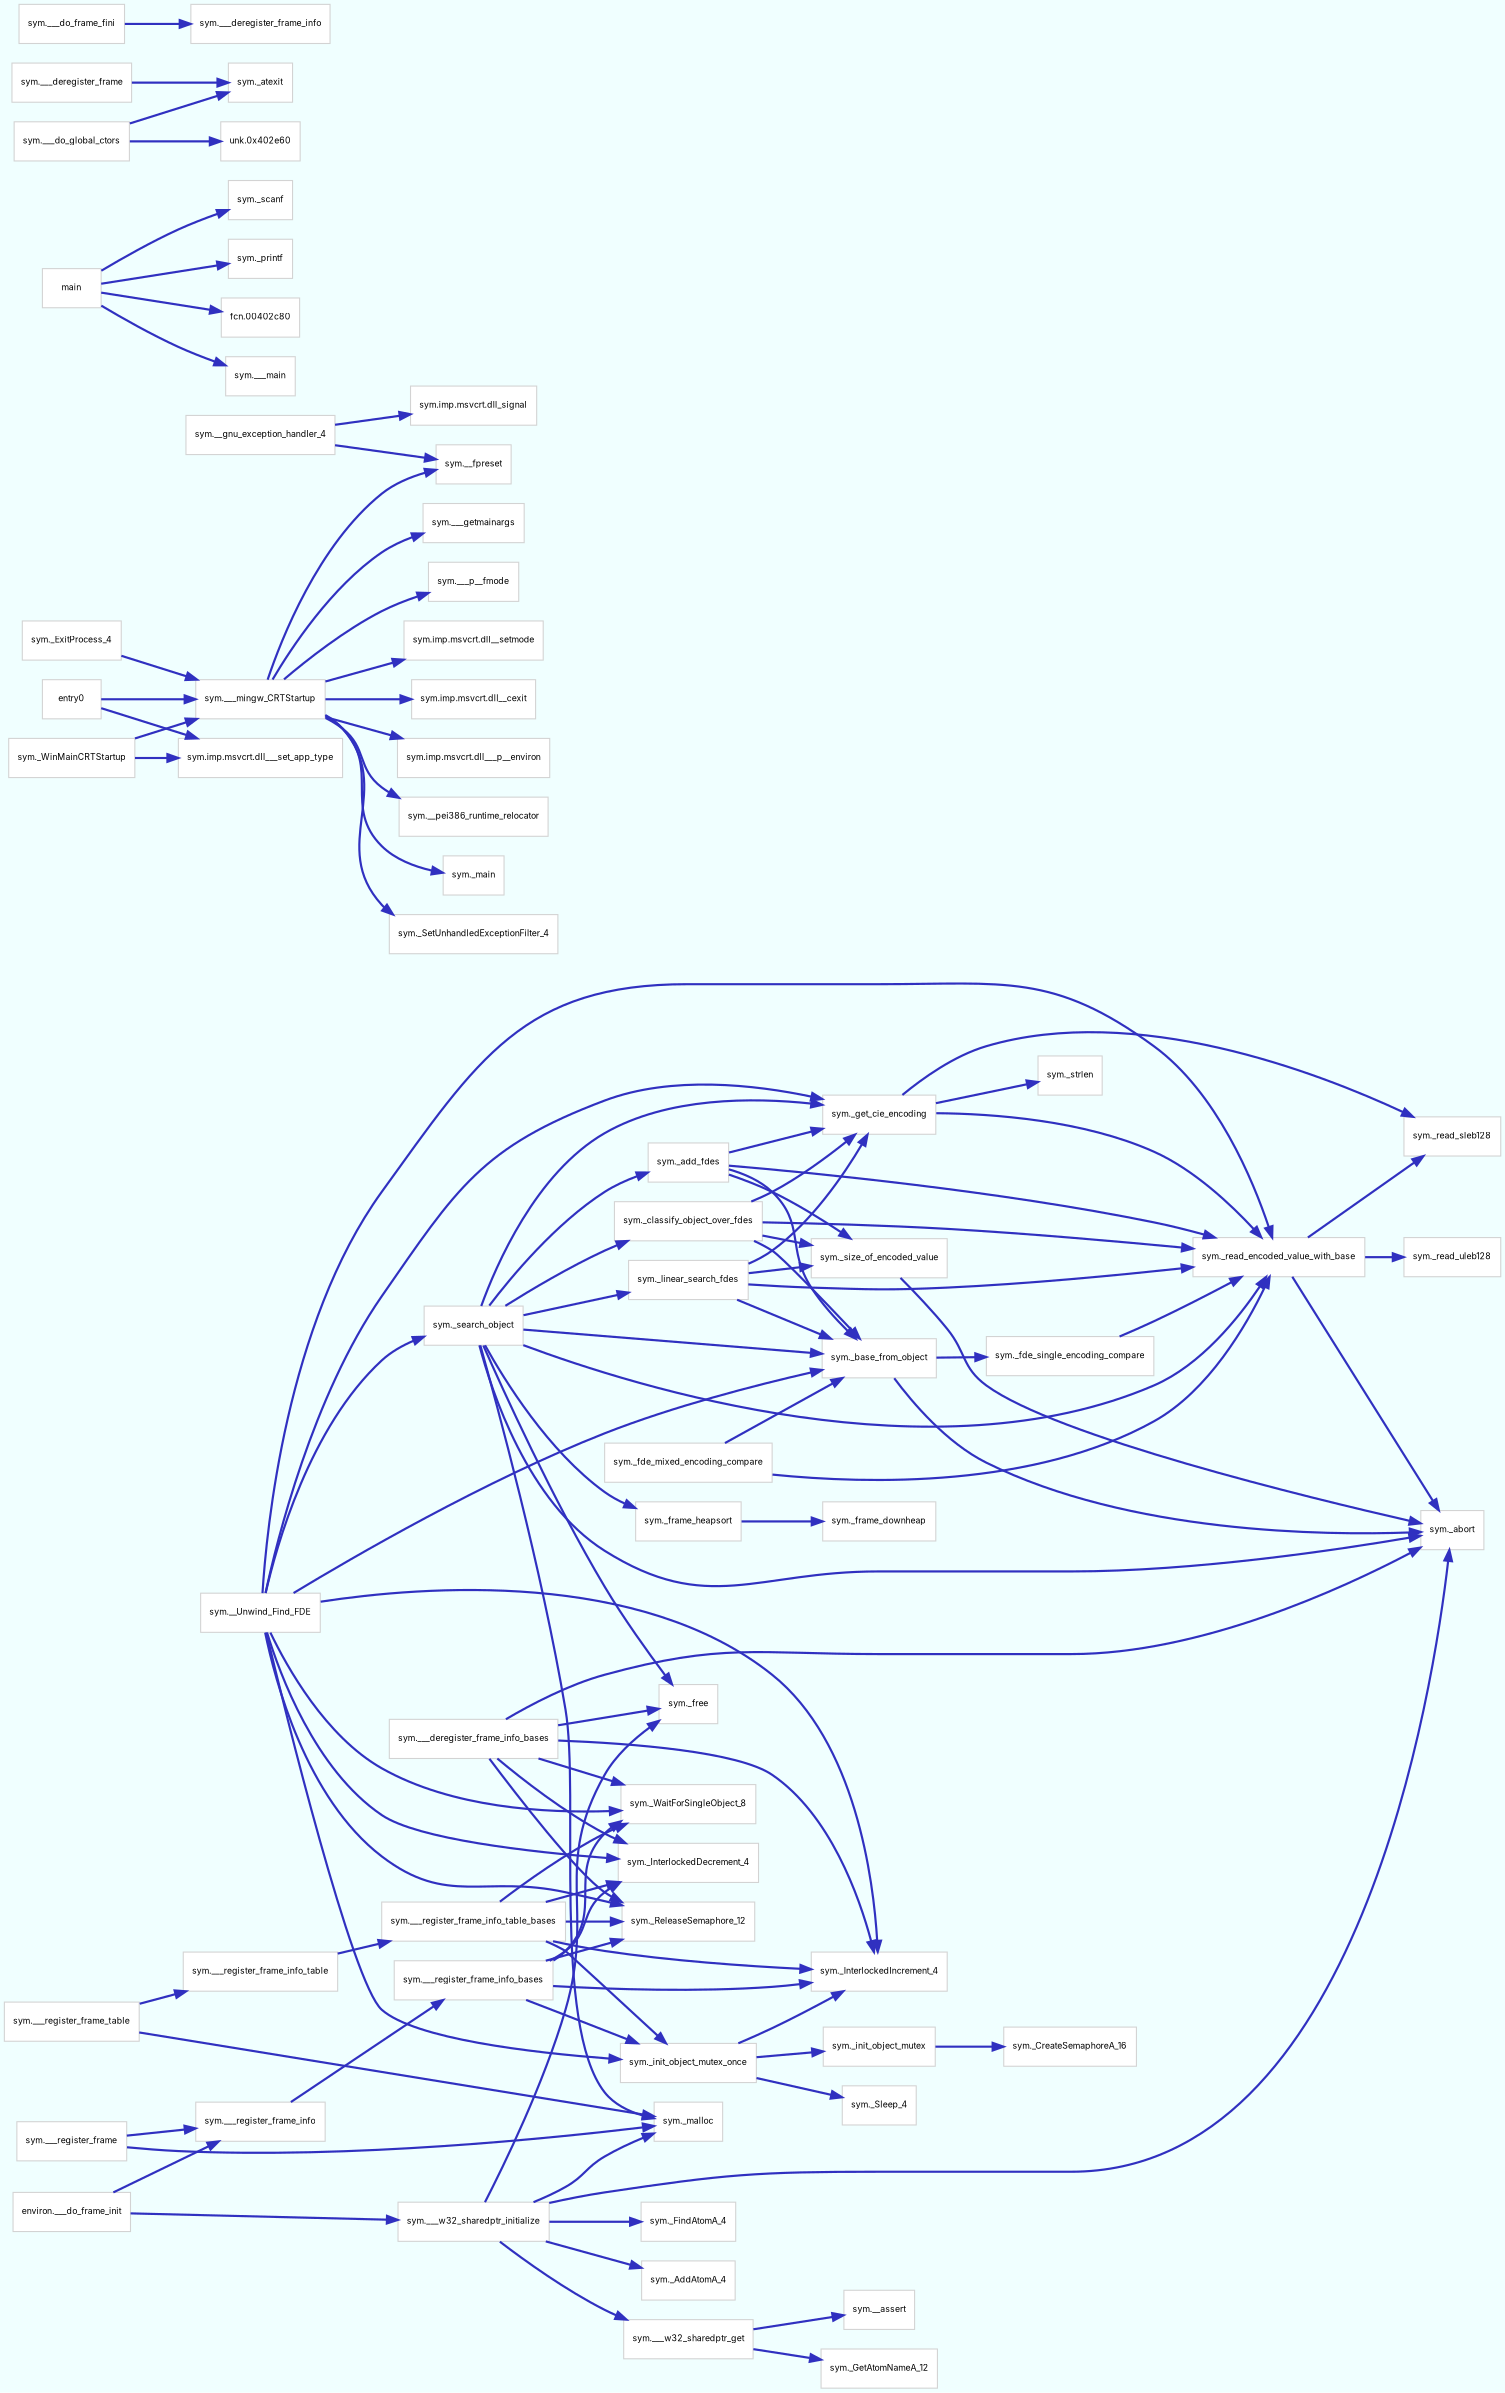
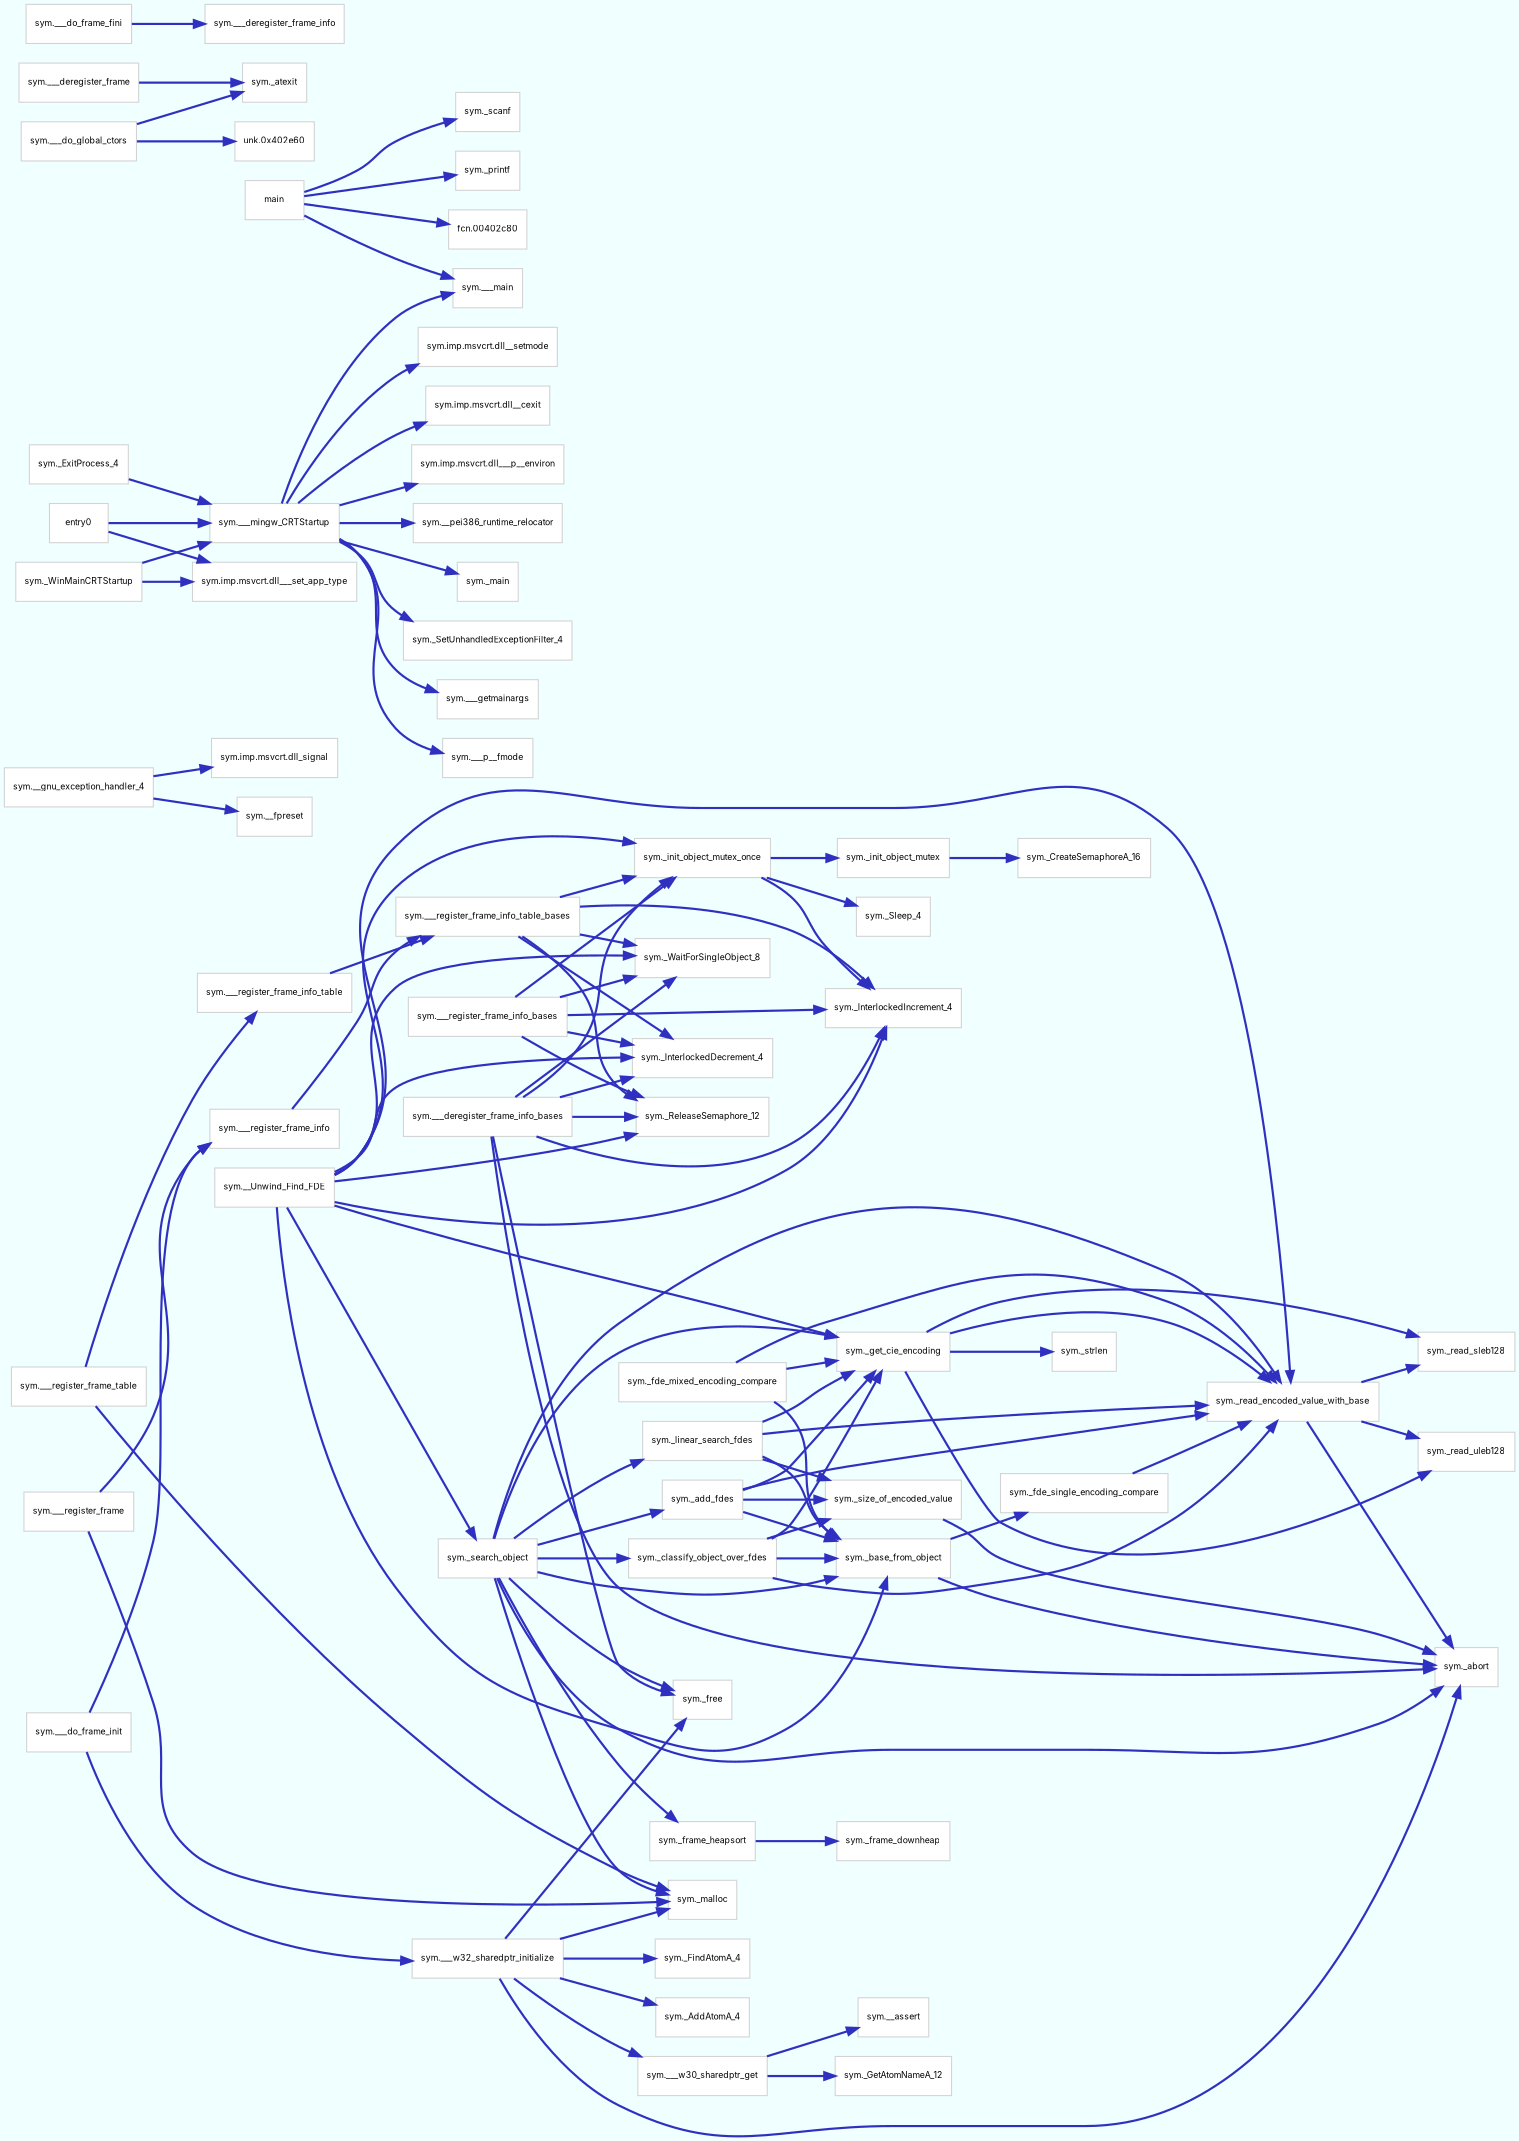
(325, 558) -> (340, 381)
none -> (598, 1001)
none -> (806, 1366)
none -> (1125, 1554)
(362, 2054) -> (354, 1026)
(72, 2212) -> (79, 1732)
(688, 2339) -> (703, 2076)
